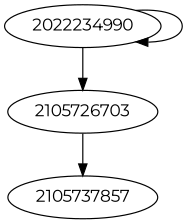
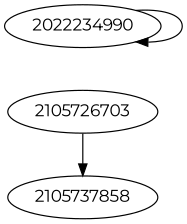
(83, 63) -> none
(83, 197) -> (83, 197)
